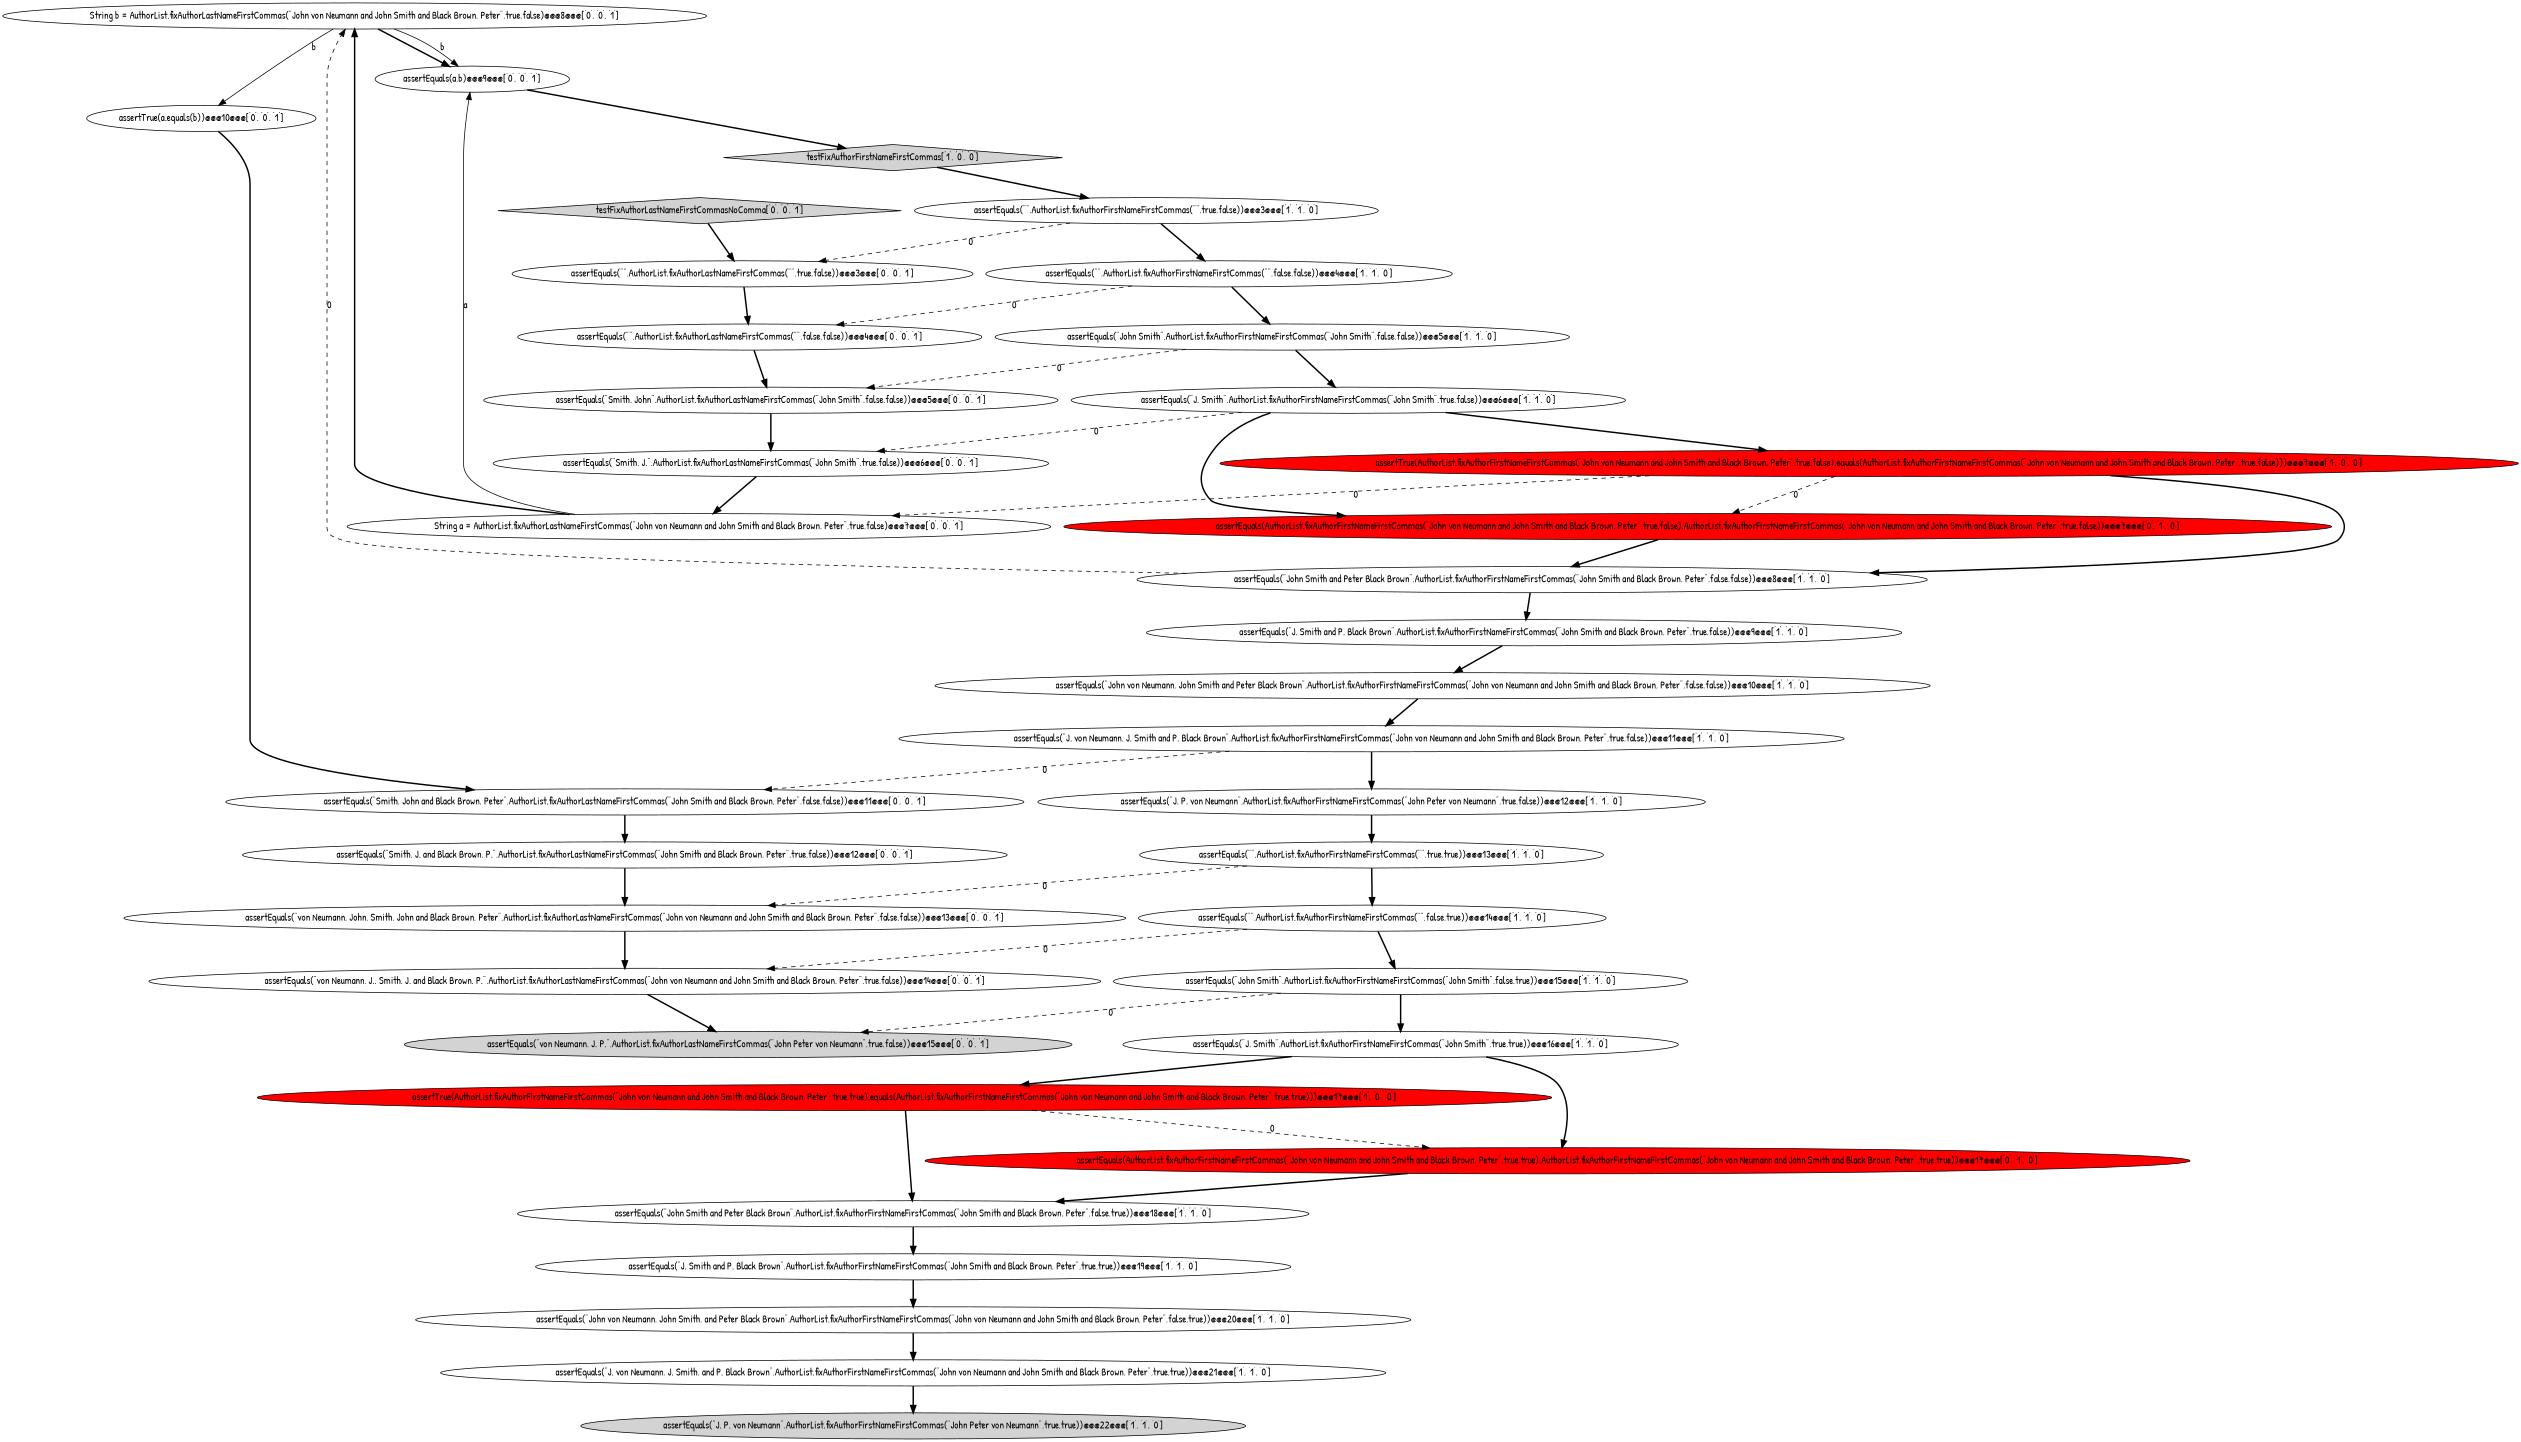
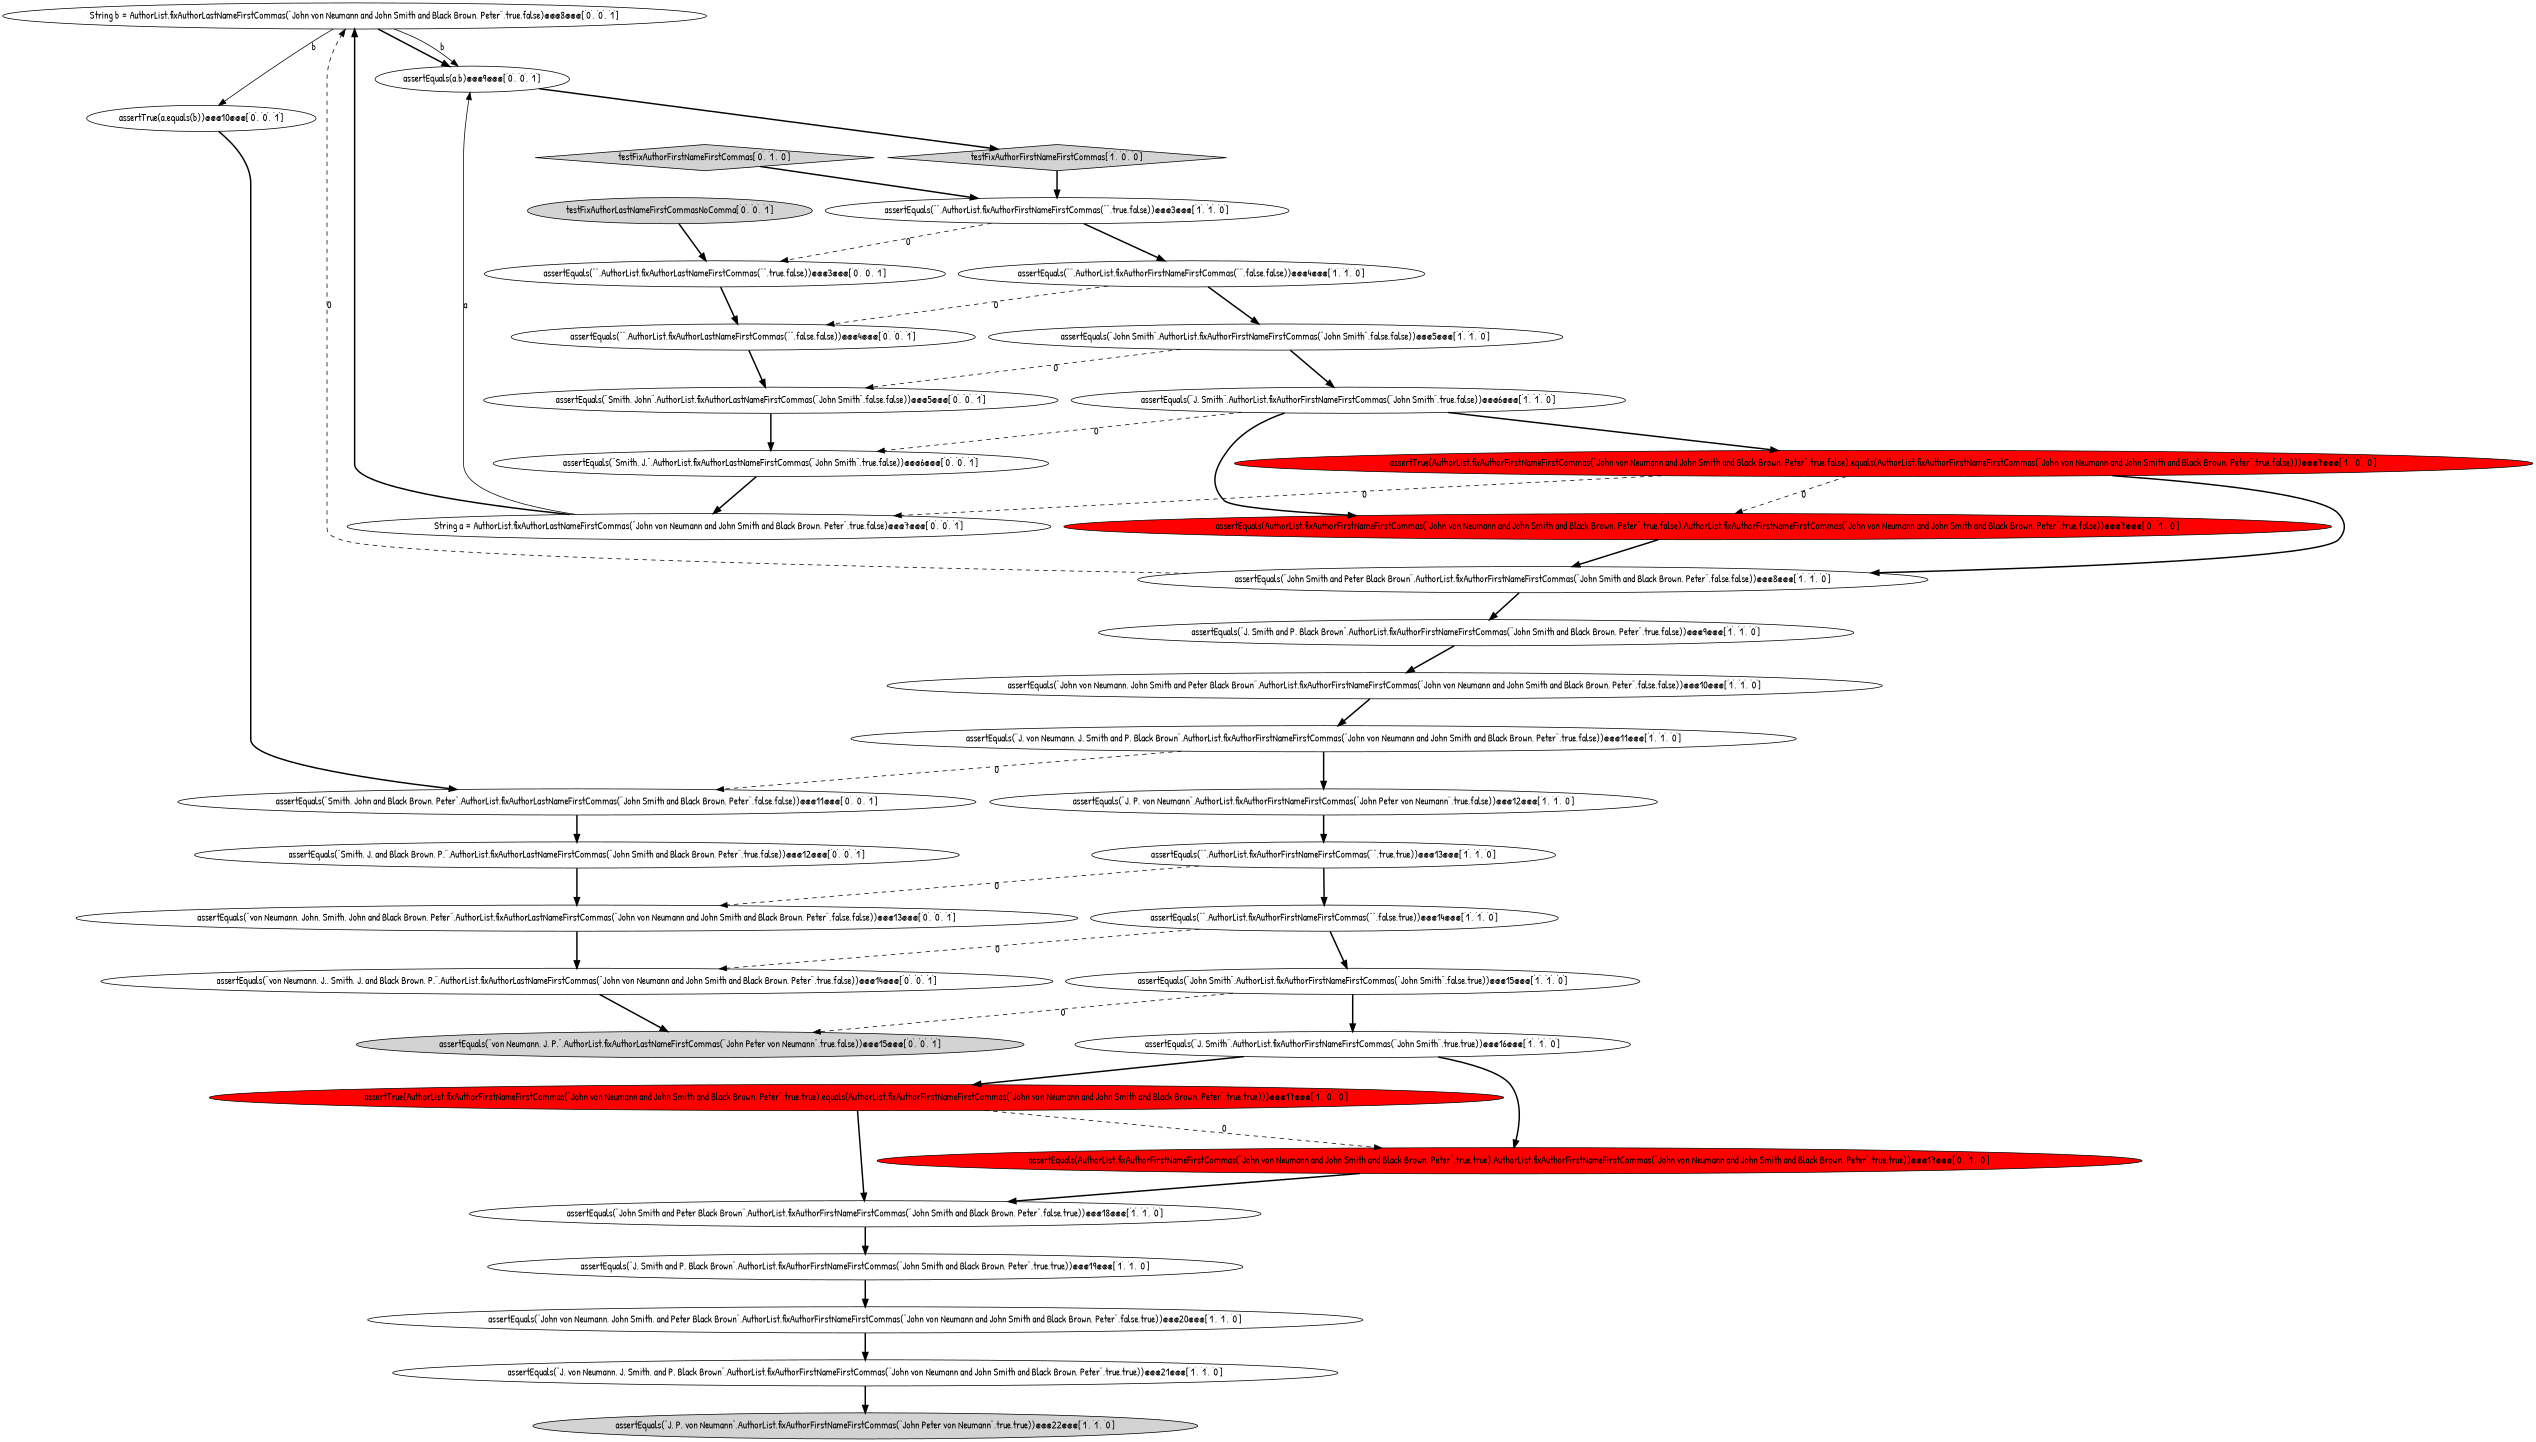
none -> (705, 158)
(700, 211) -> (670, 211)
